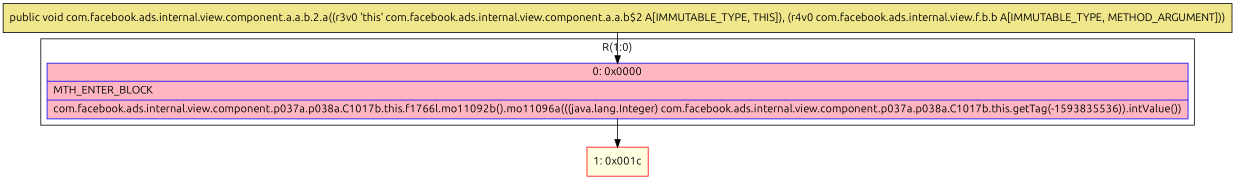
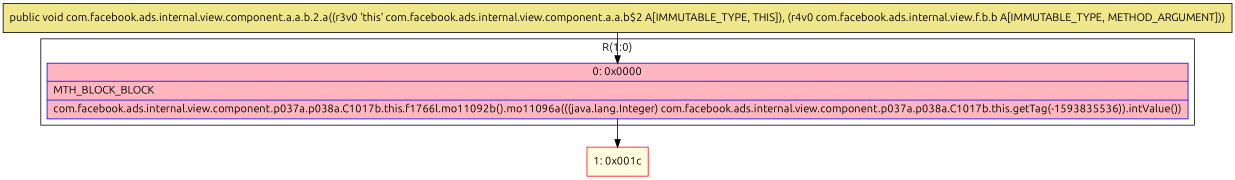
(103, 90) -> (104, 90)
